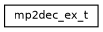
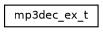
(51, 16) -> (51, 16)
